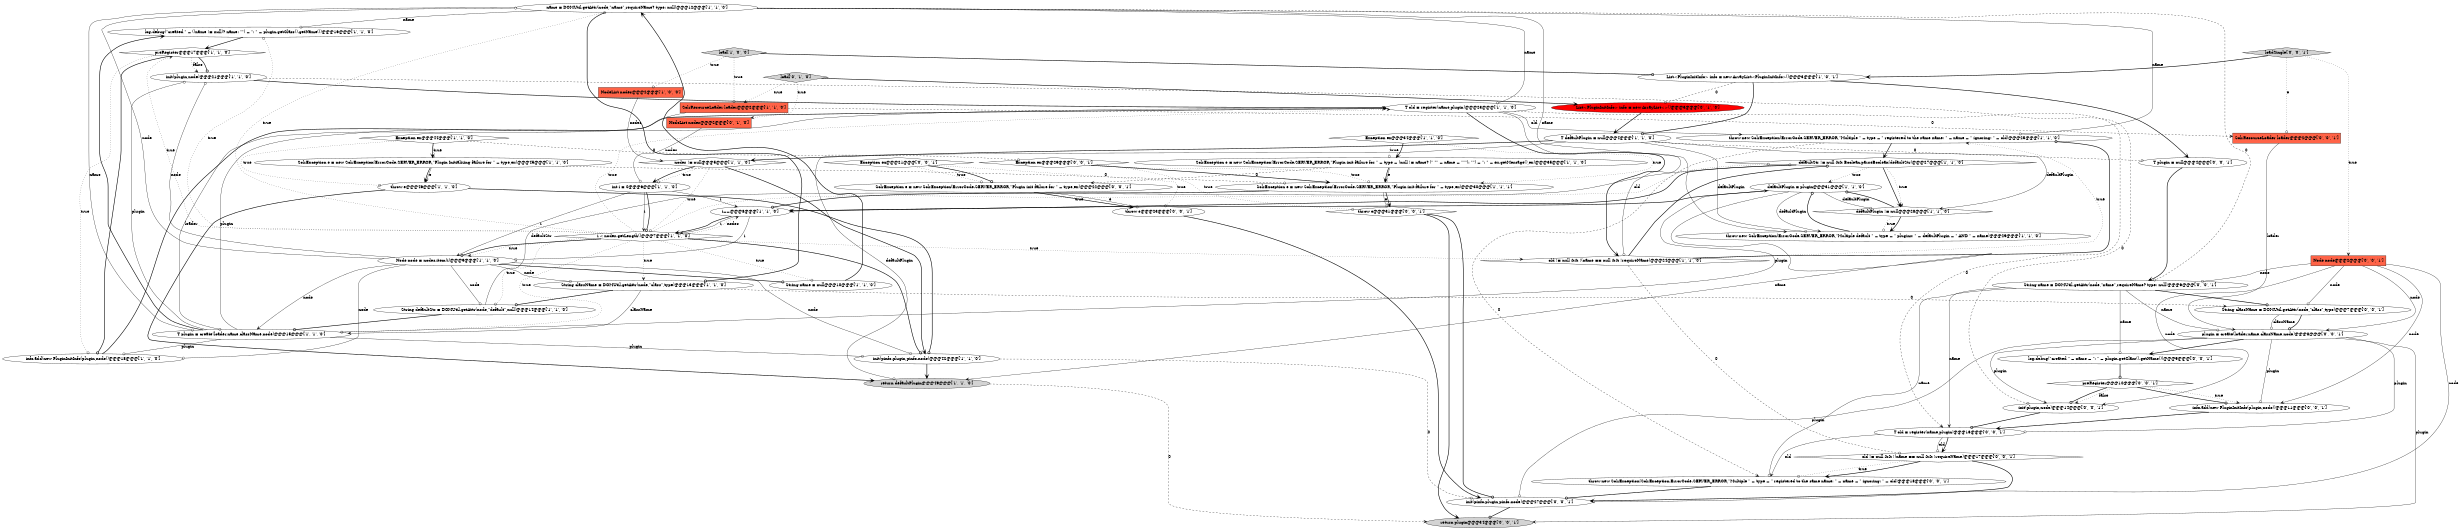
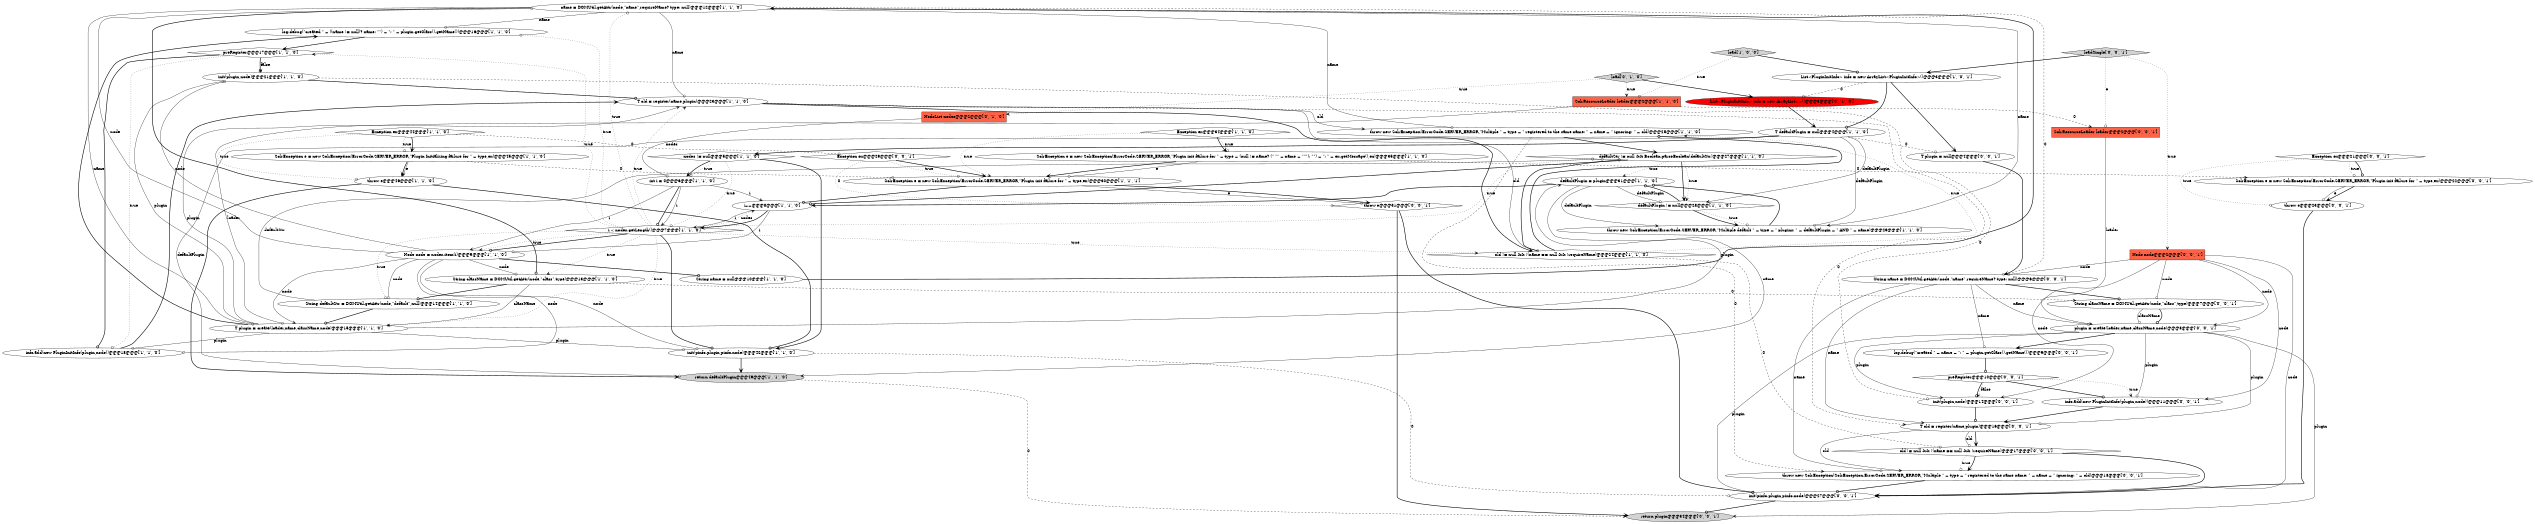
(641, 92) -> none
(1208, 187) -> (839, 181)
(735, 260) -> none
